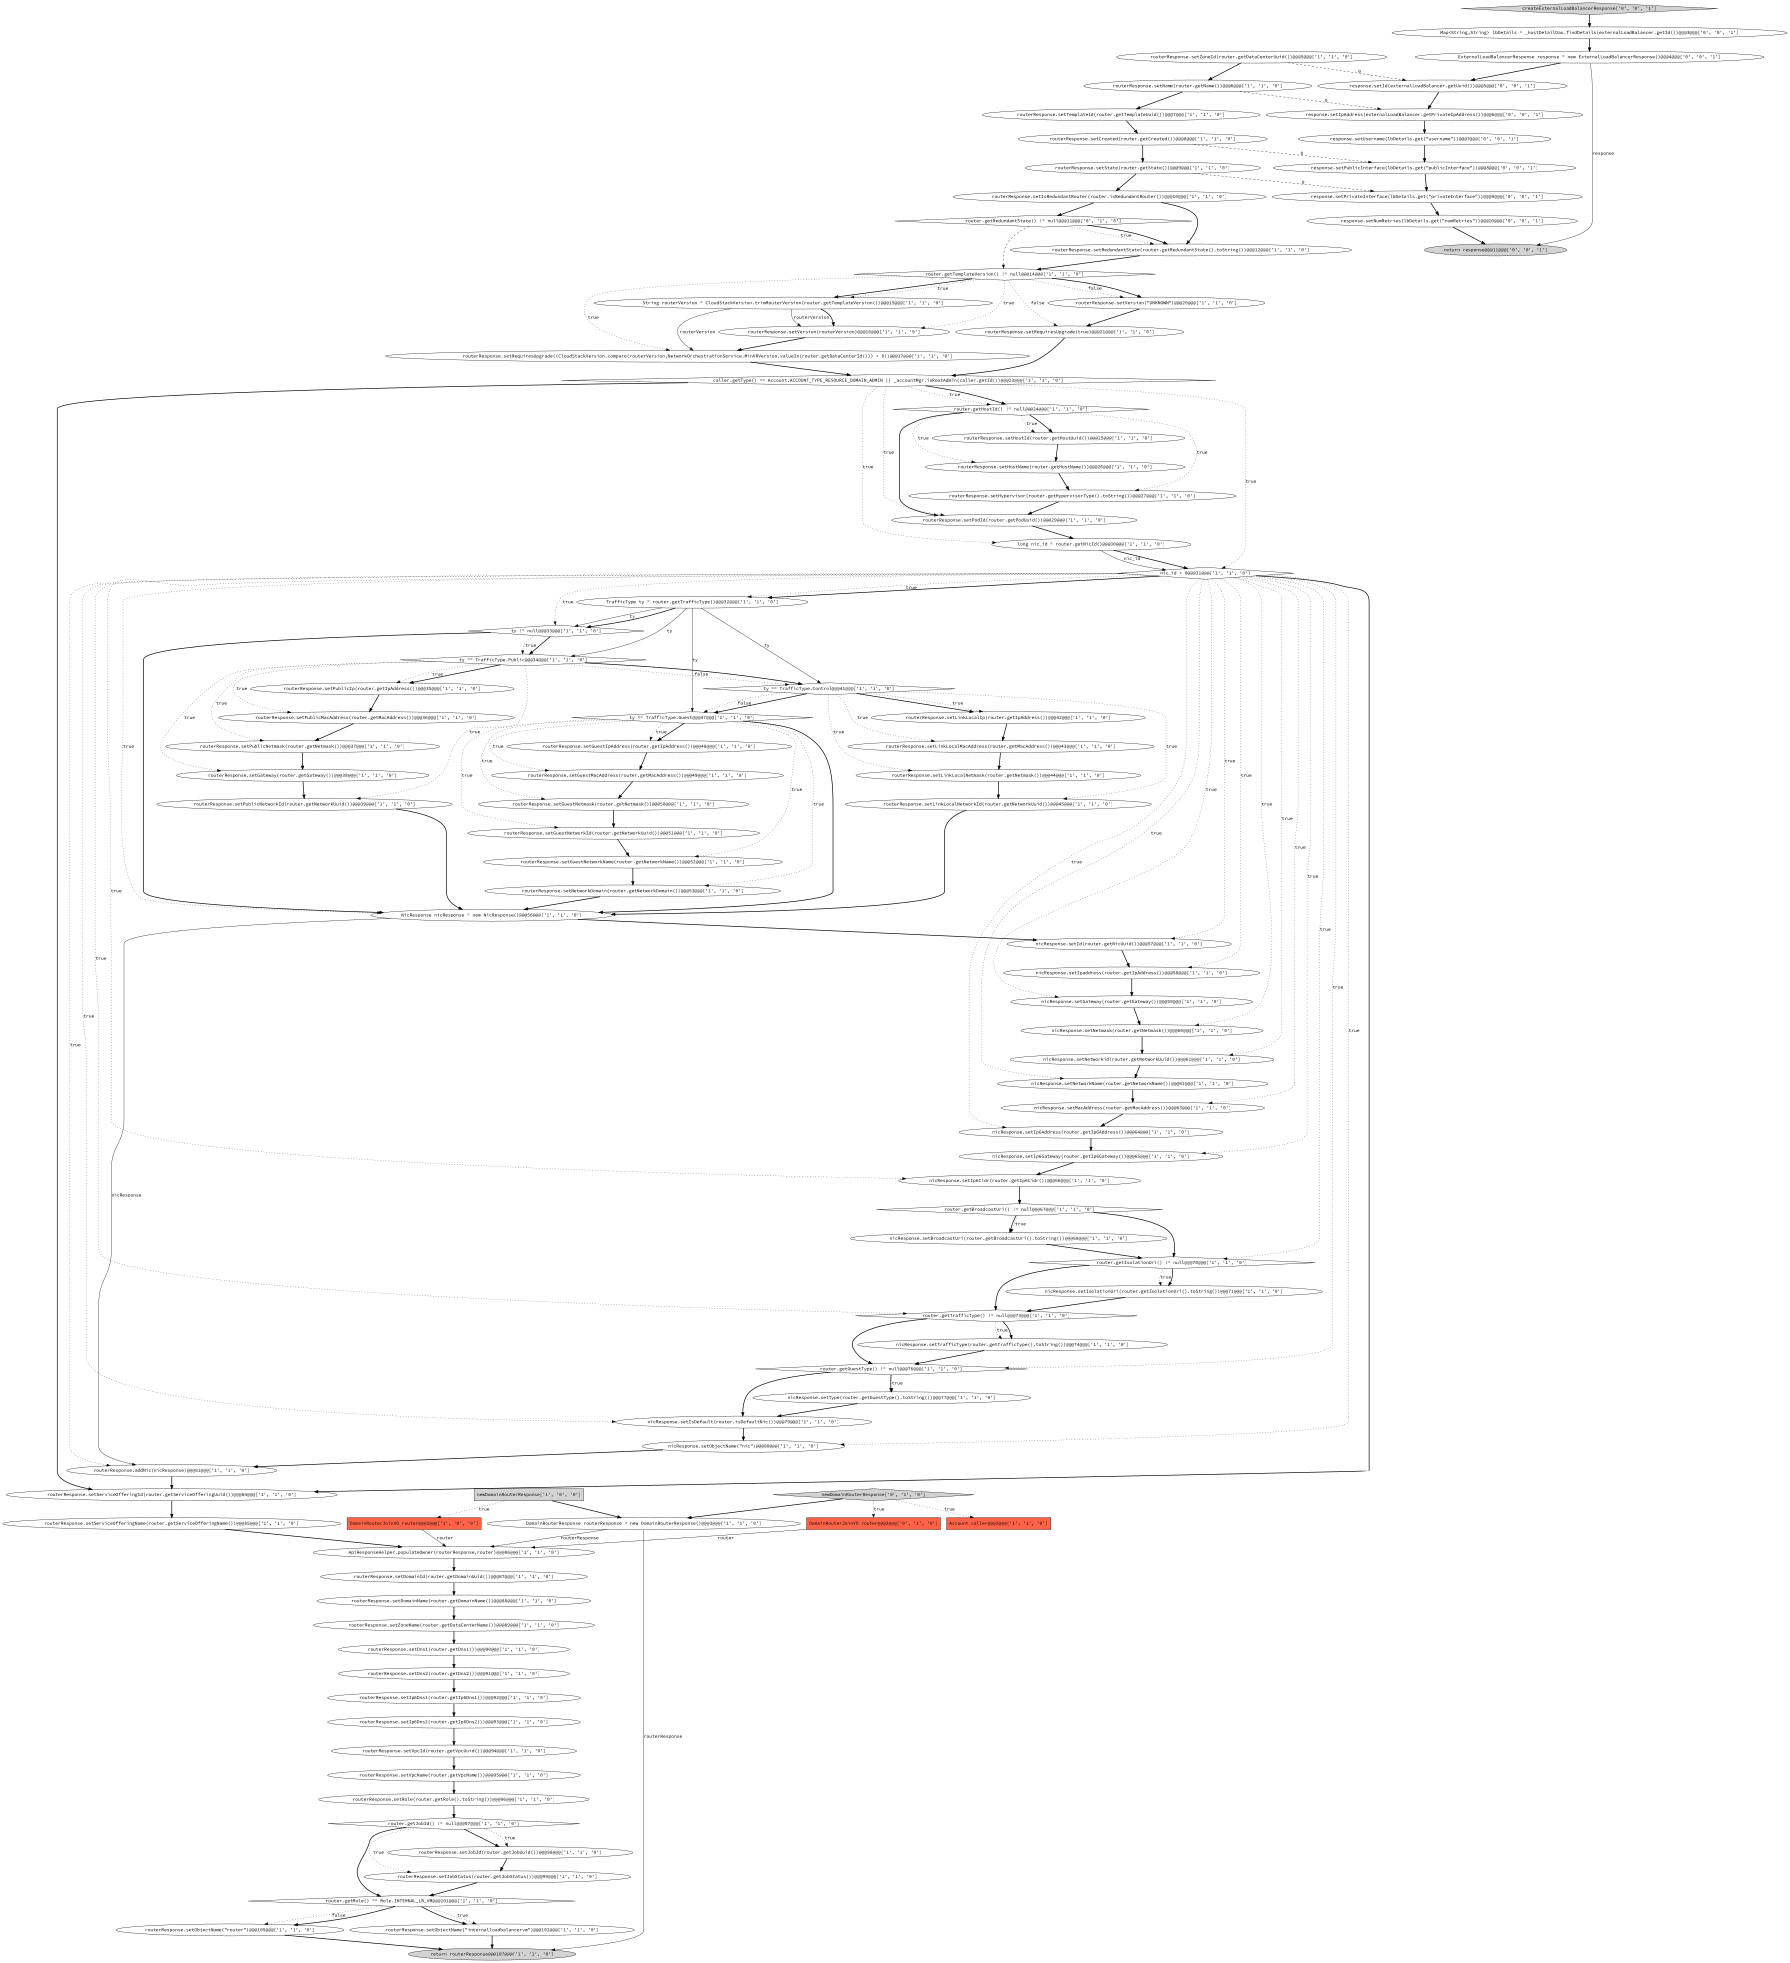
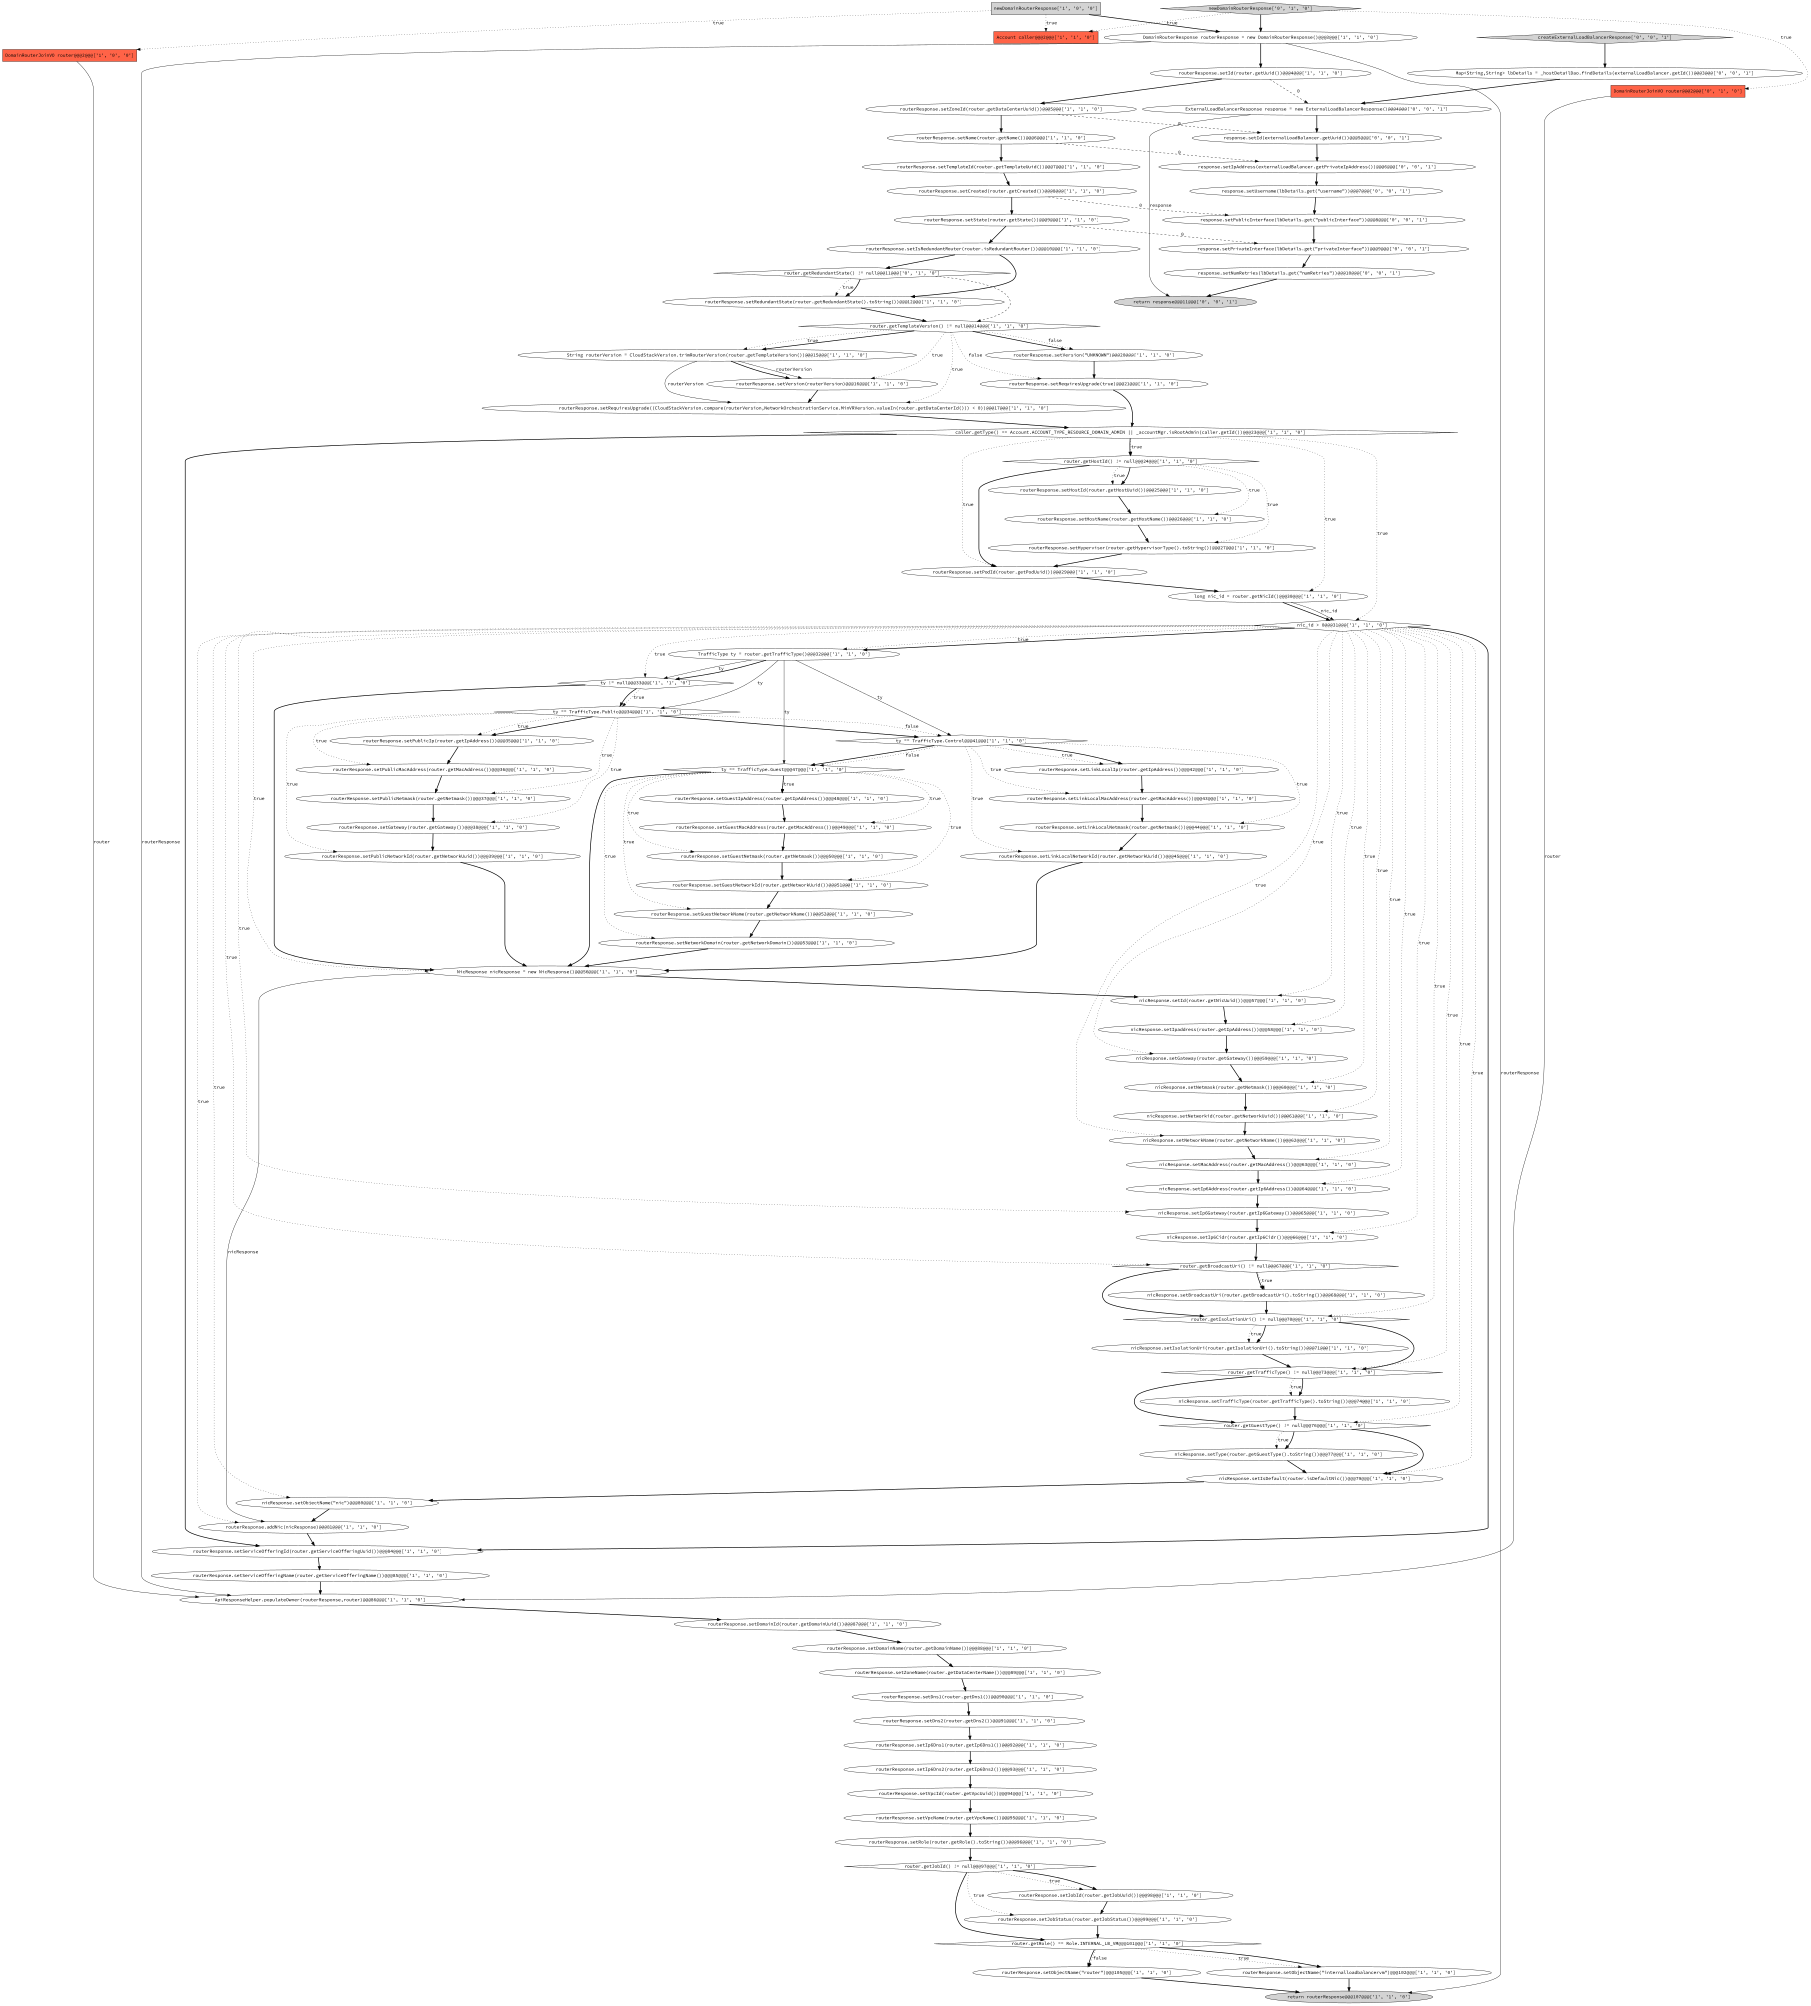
none -> (1046, 21)
none -> (1261, 73)
none -> (226, 866)
